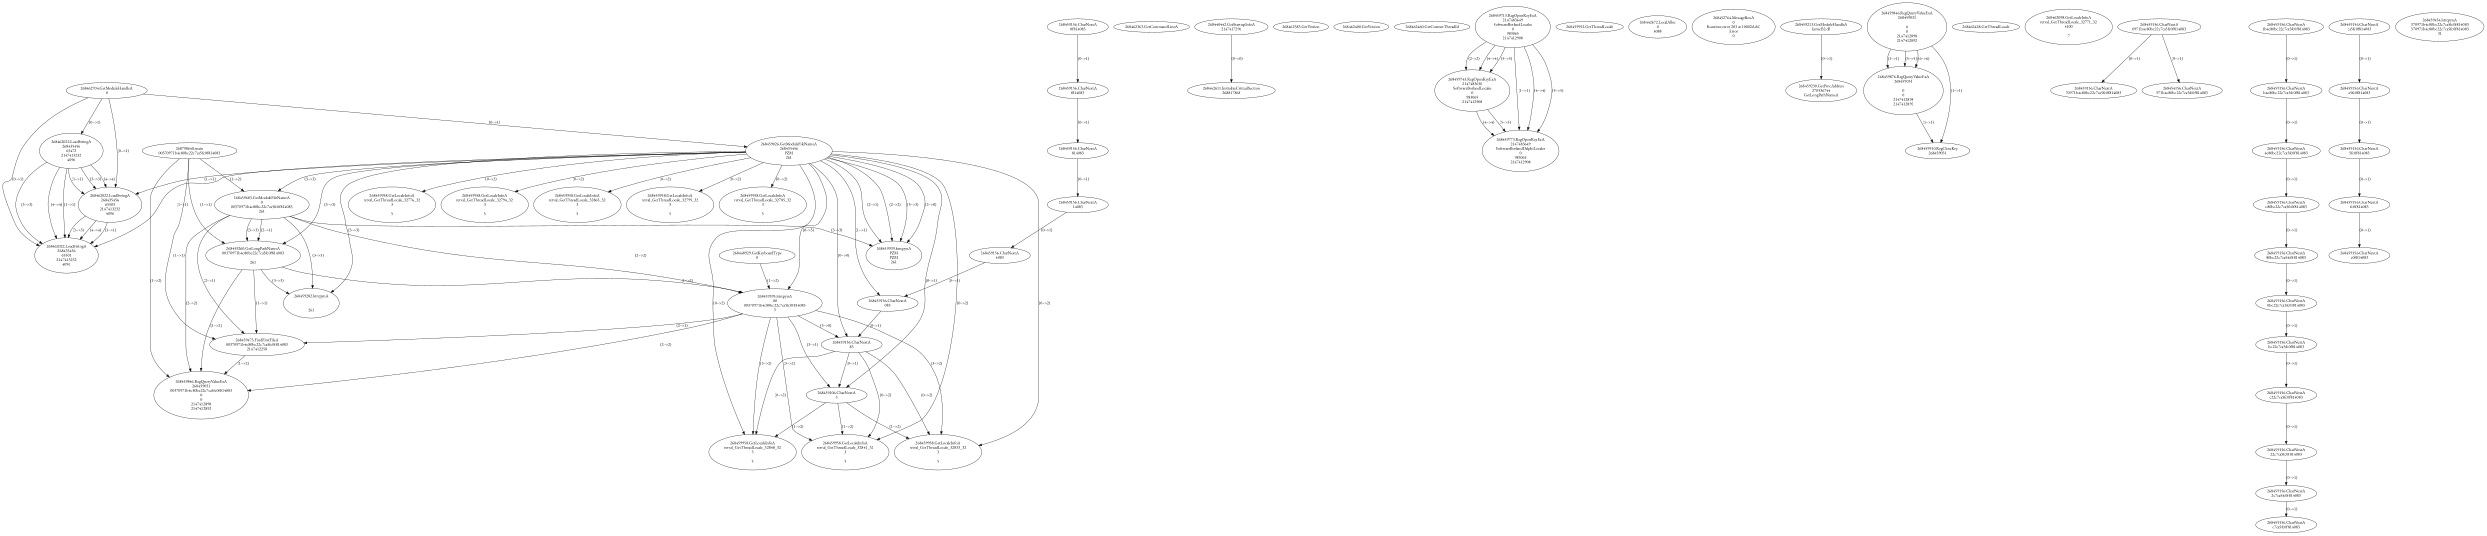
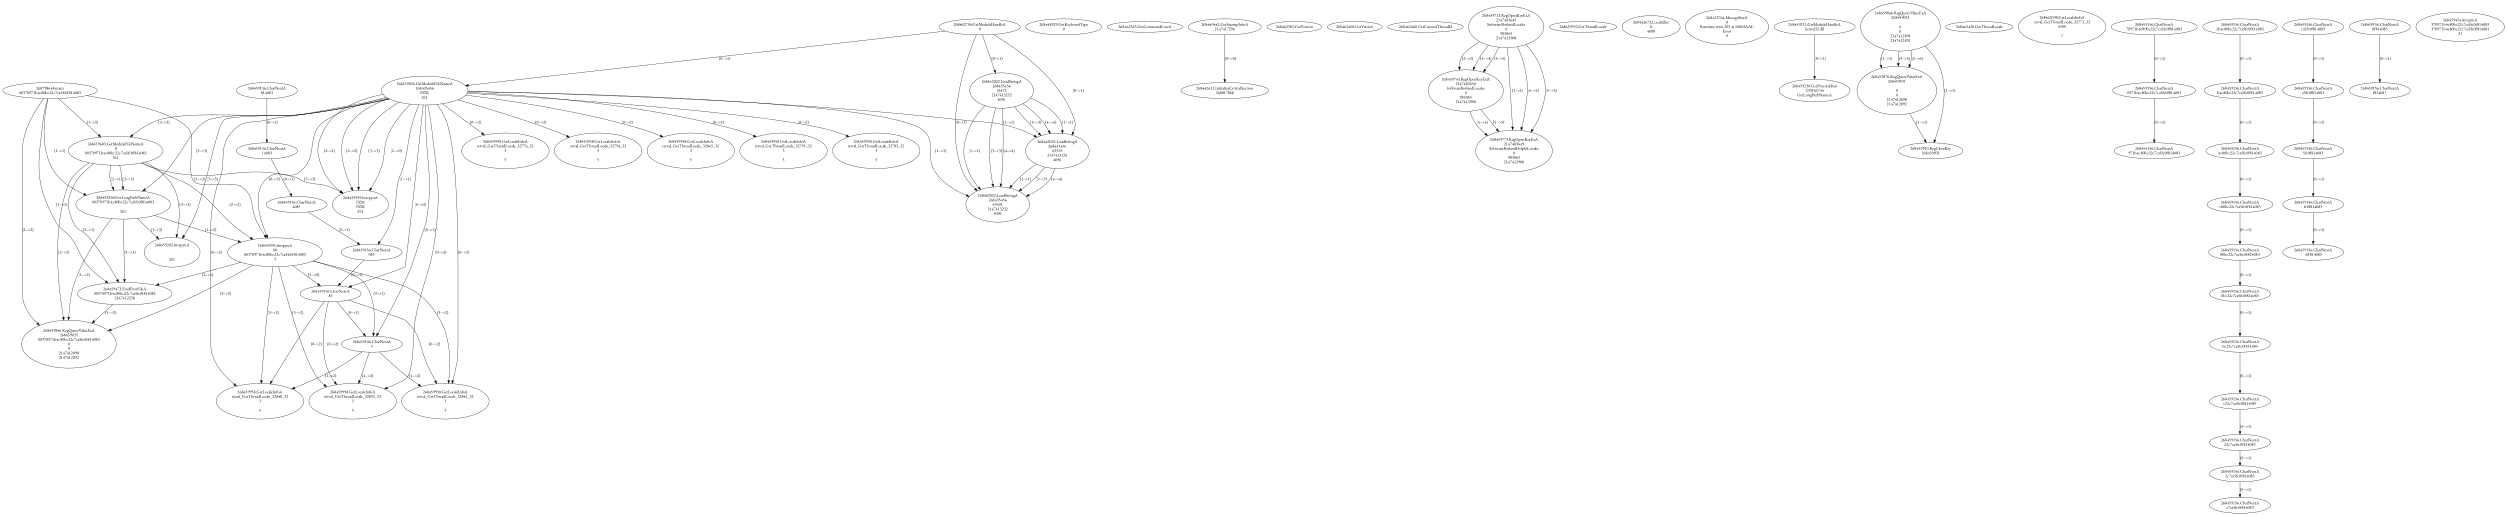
(2128, 58) -> (2154, 57)
(1078, 119) -> none
(764, 275) -> (191, 153)
